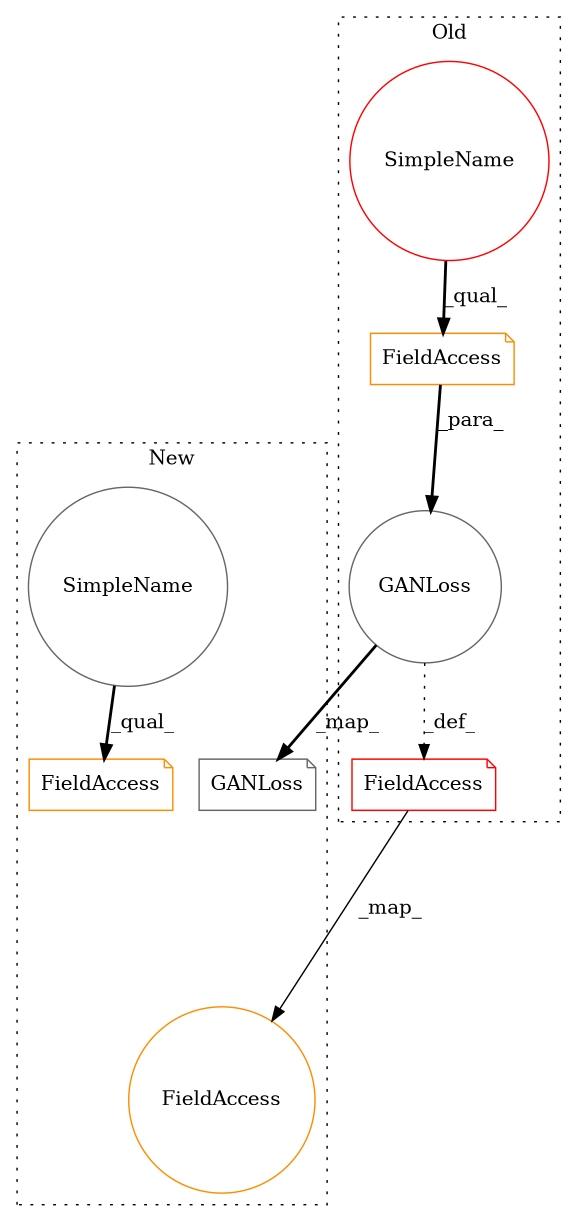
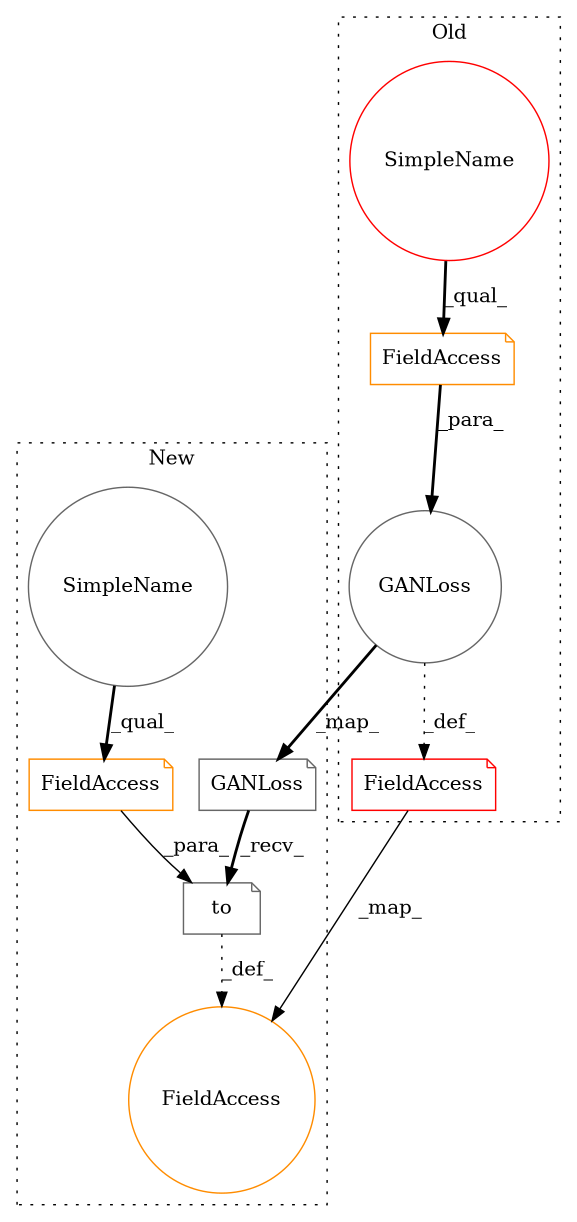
none -> (222, 908)
